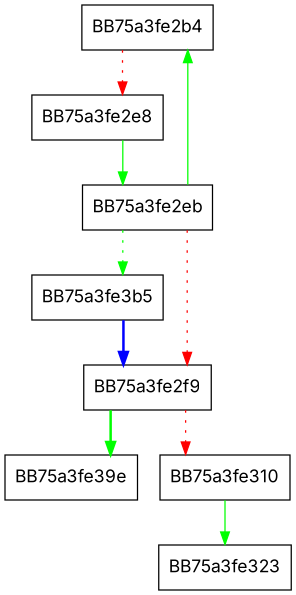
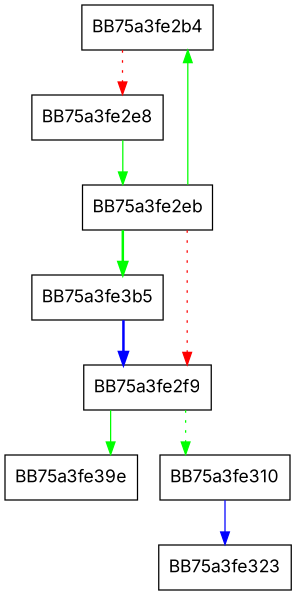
(123, 246) -> (123, 246)
(111, 426) -> (111, 426)
(186, 426) -> (186, 426)
(225, 516) -> (225, 516)
